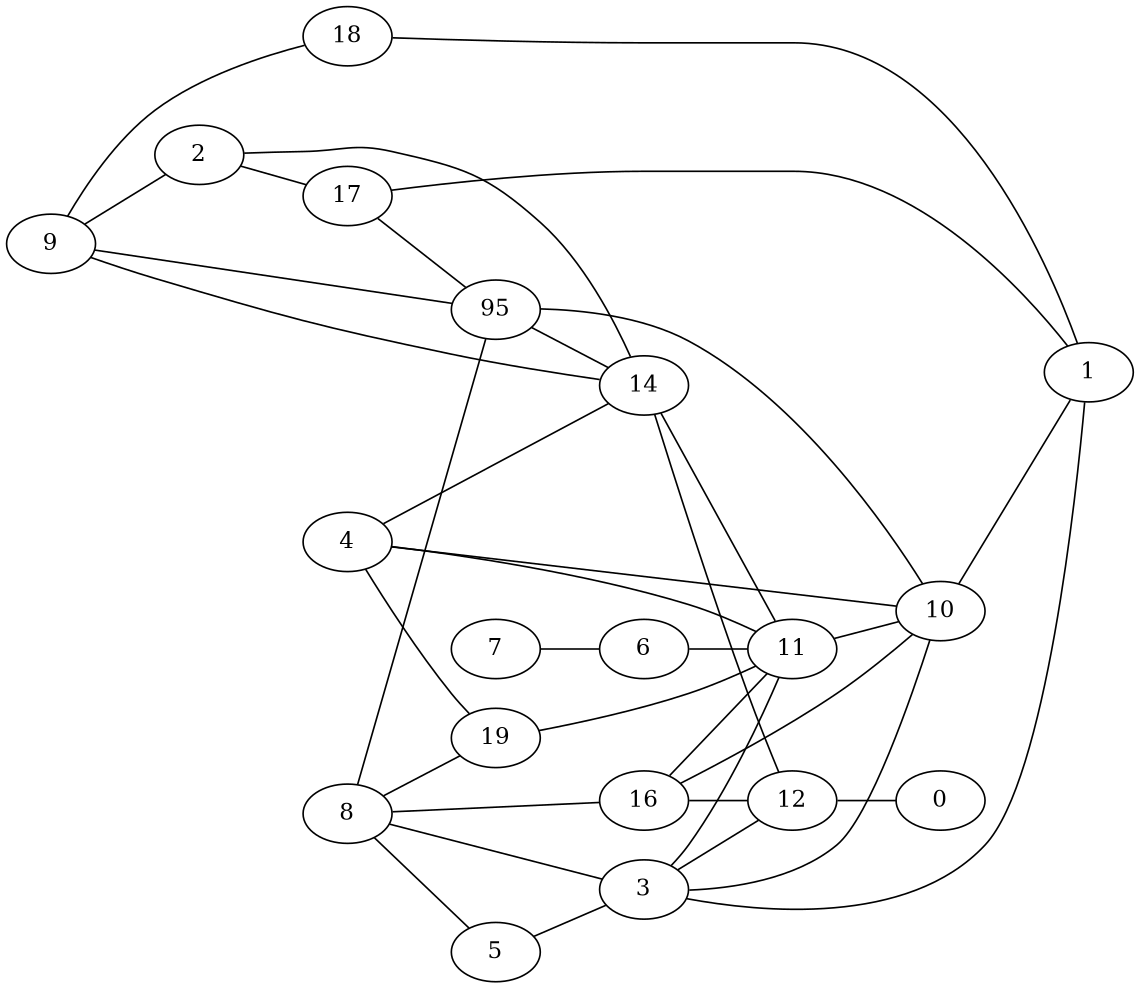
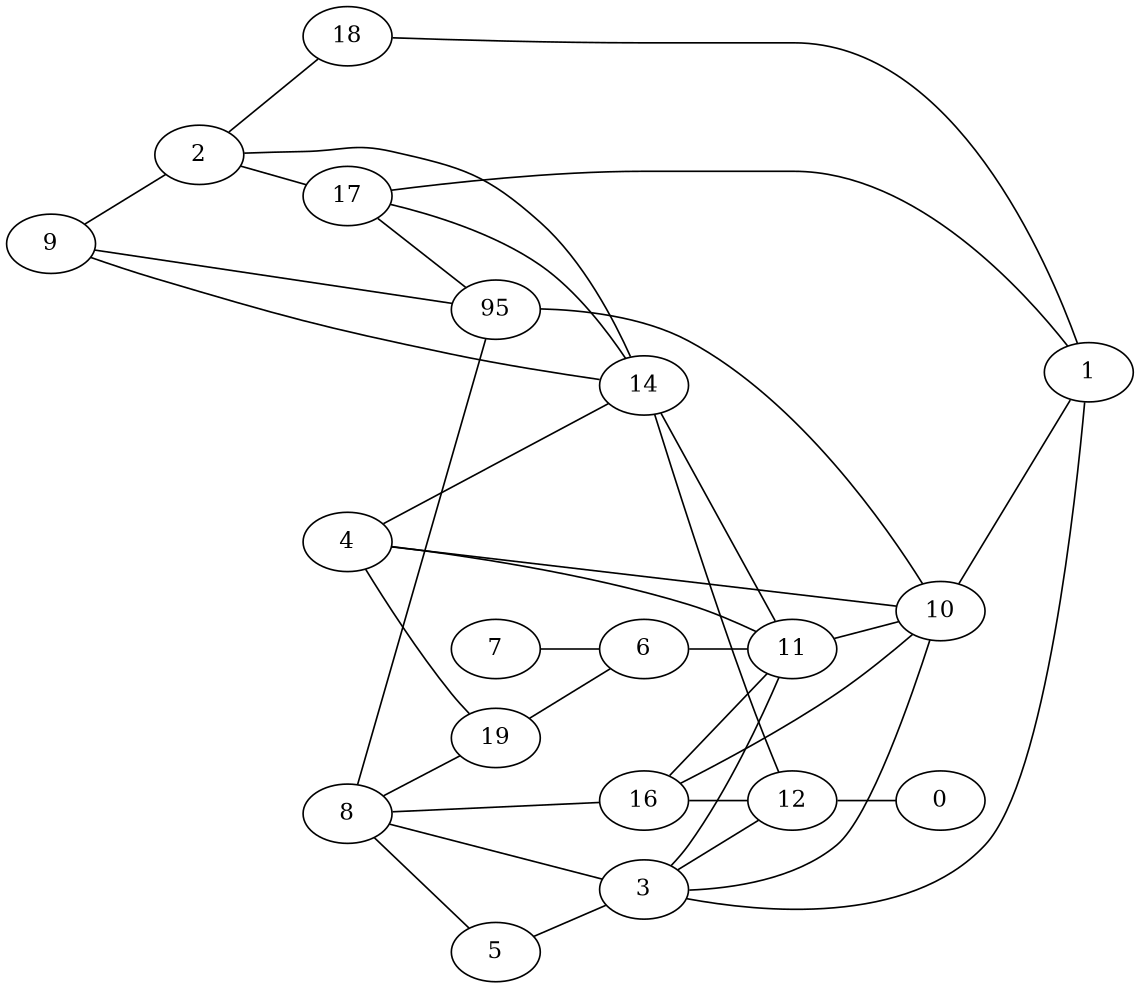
(166, 103) -> (273, 96)
(570, 348) -> (525, 256)
(650, 705) -> (570, 693)
